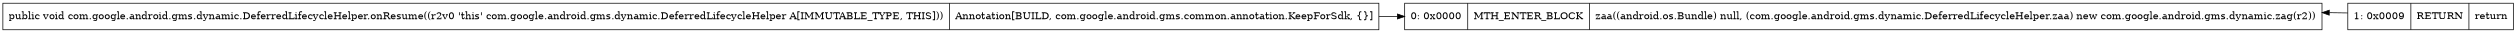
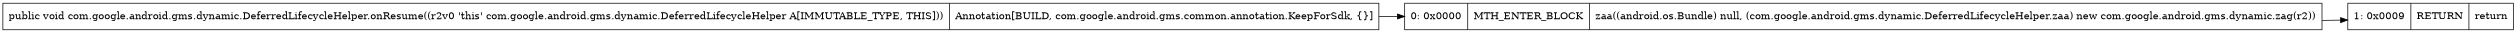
(2339, 13) -> (2331, 20)
